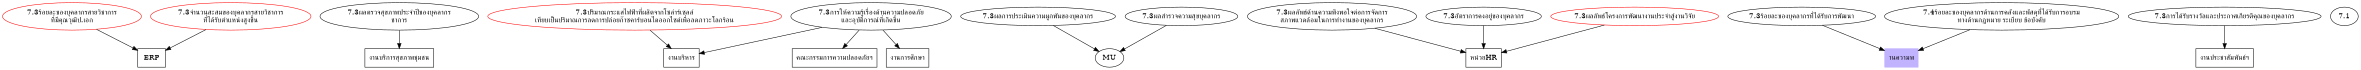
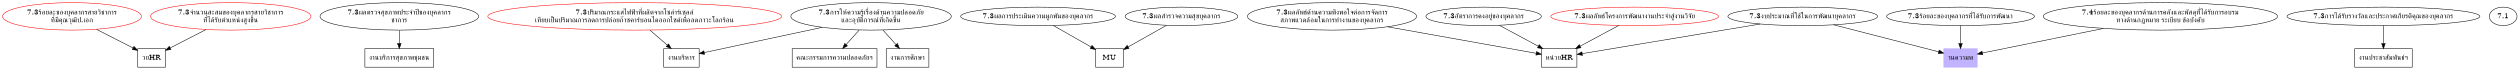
none -> (1803, 16)
(152, 58) -> (152, 58)
(1110, 58) -> (1110, 58)
